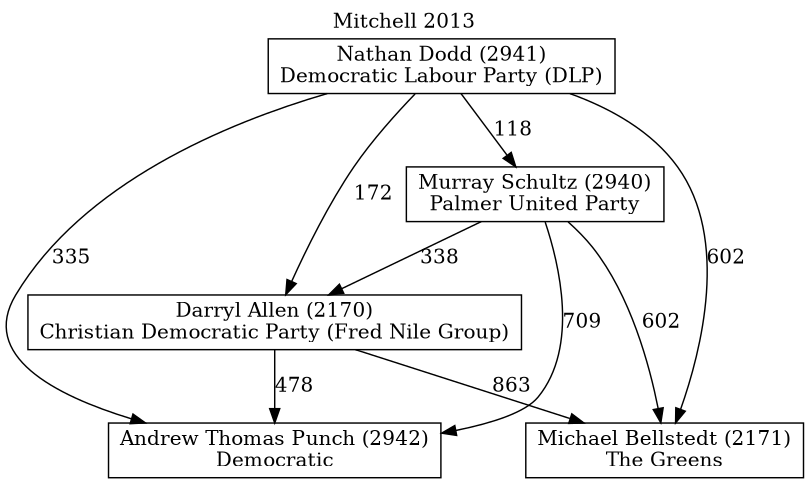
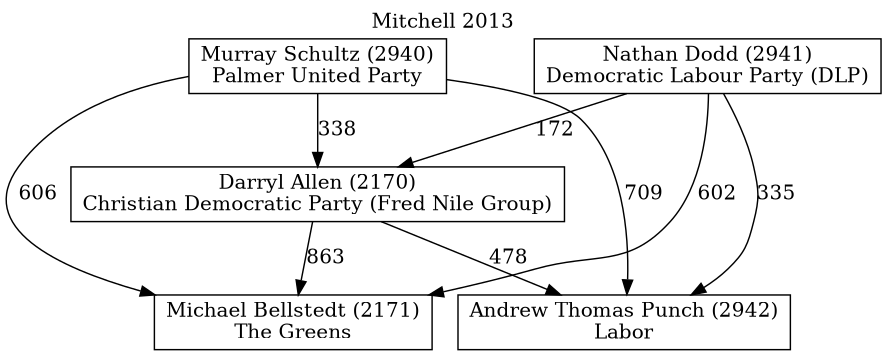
(484, 124) -> none
(662, 322) -> (39, 194)
(275, 450) -> (624, 322)
